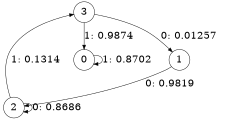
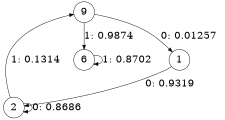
(84, 12) -> (84, 12)
(84, 60) -> (84, 60)
(175, 84) -> (175, 84)
